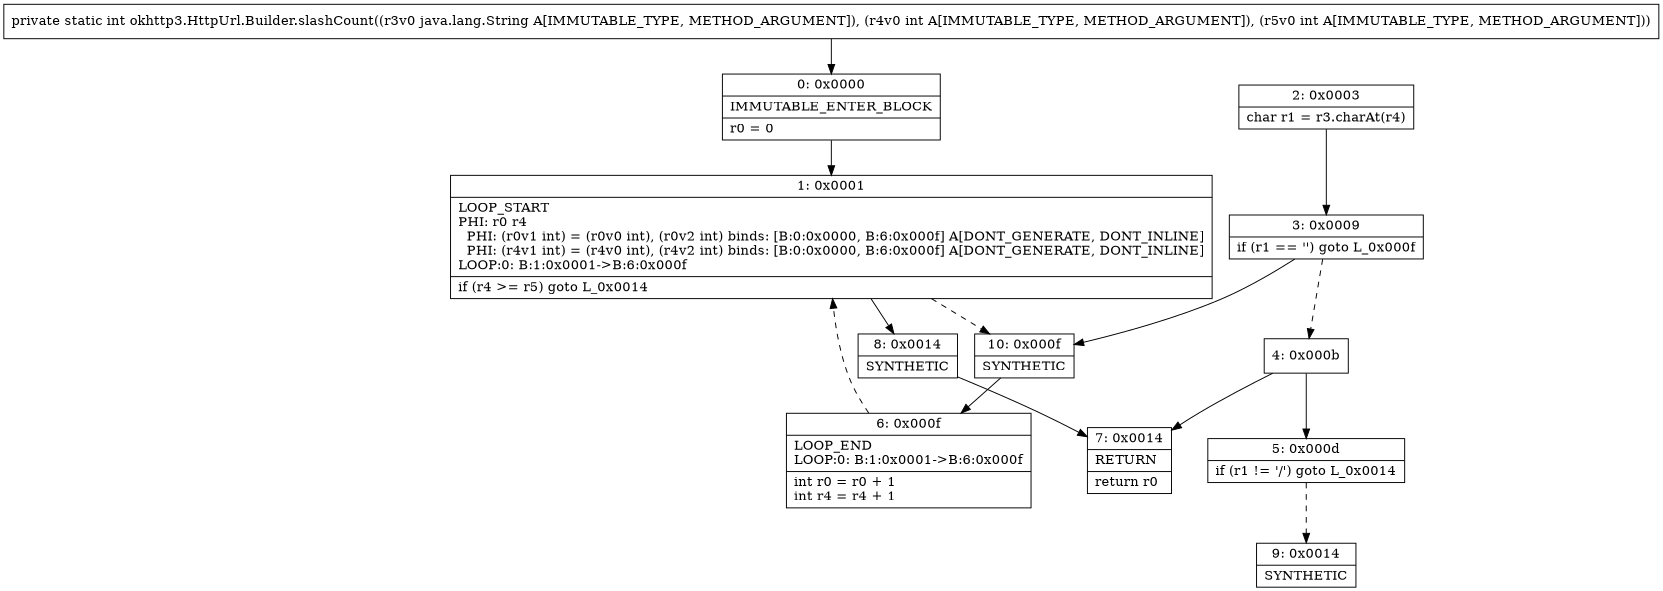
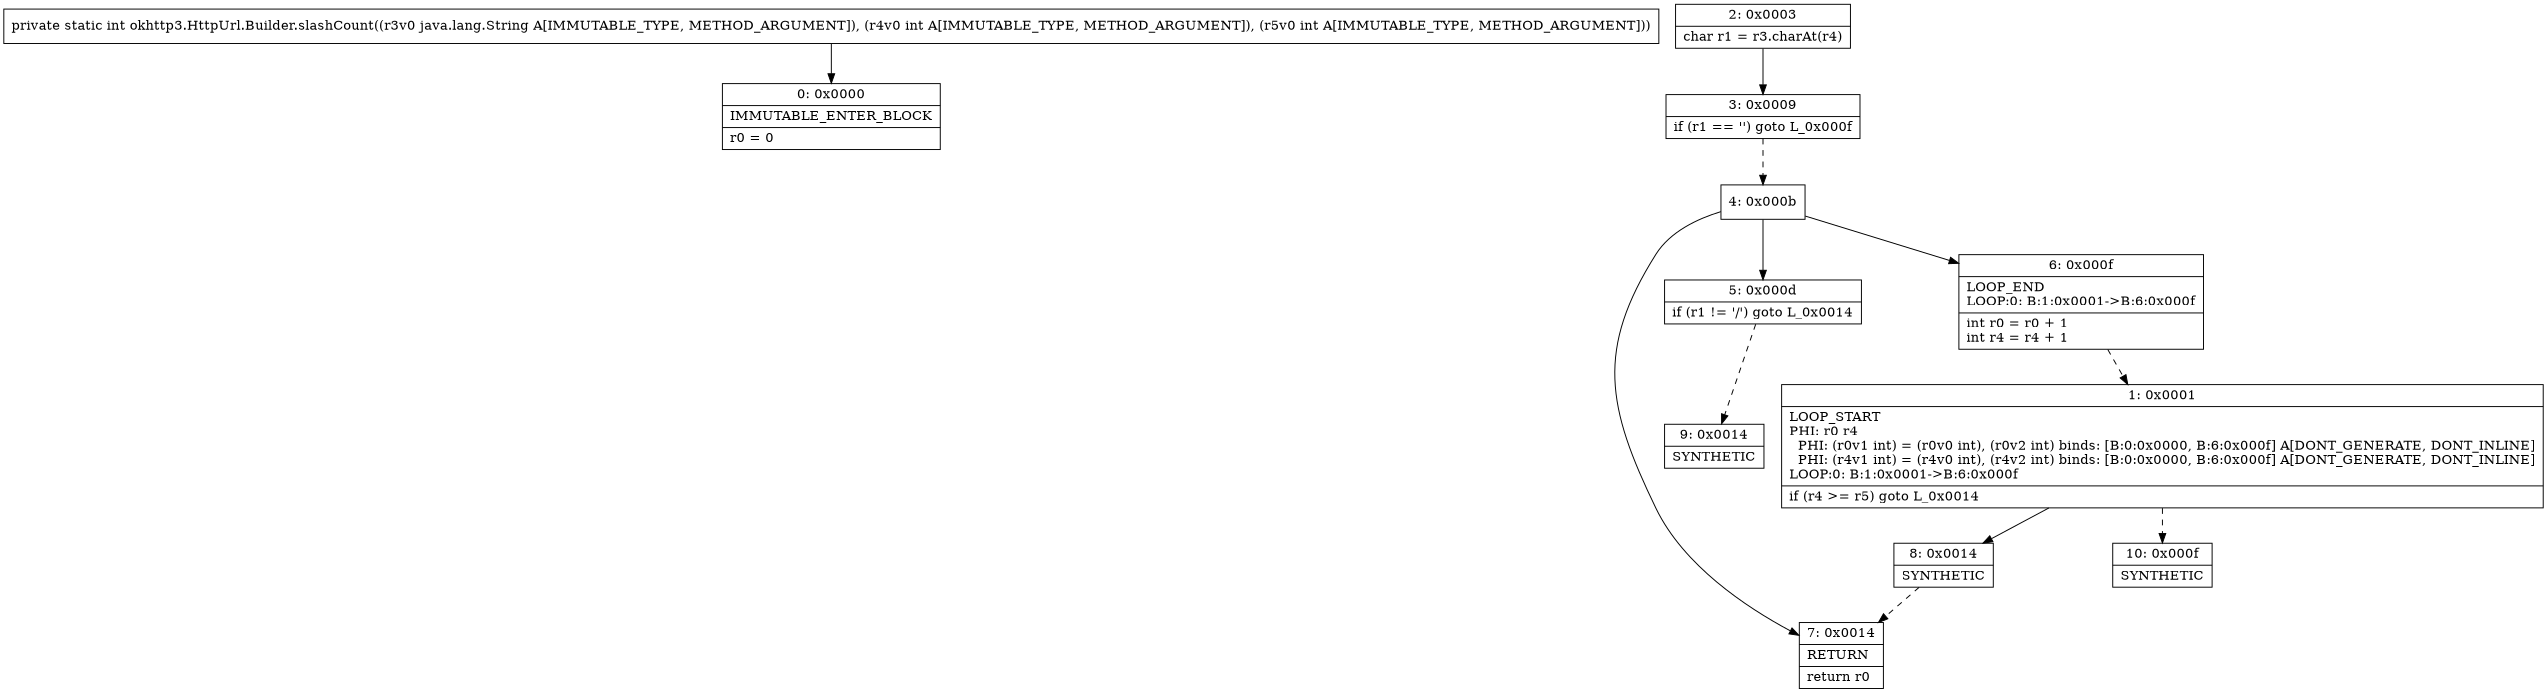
(831, 153) -> none
(1193, 310) -> none
(983, 394) -> (1877, 238)
(1019, 403) -> (1902, 602)
